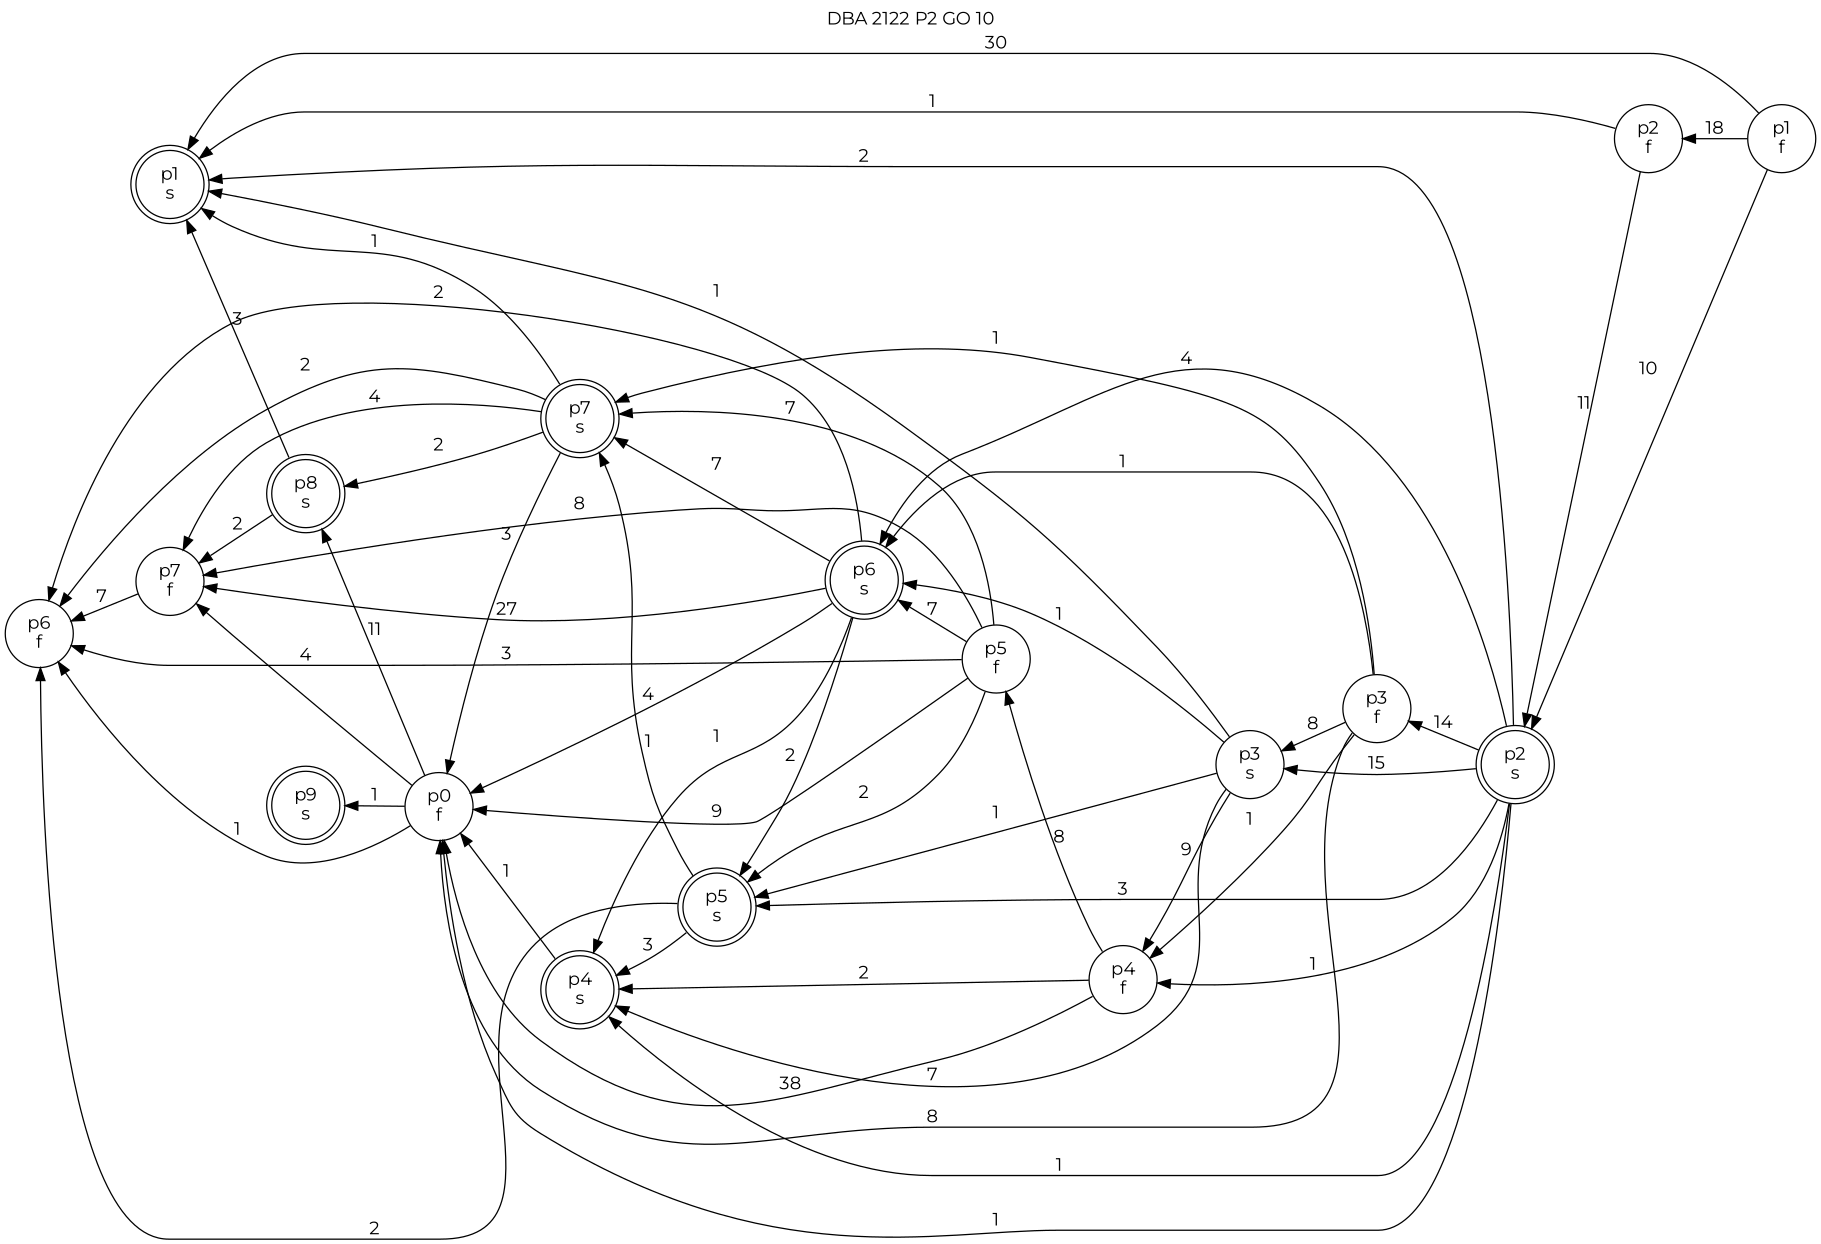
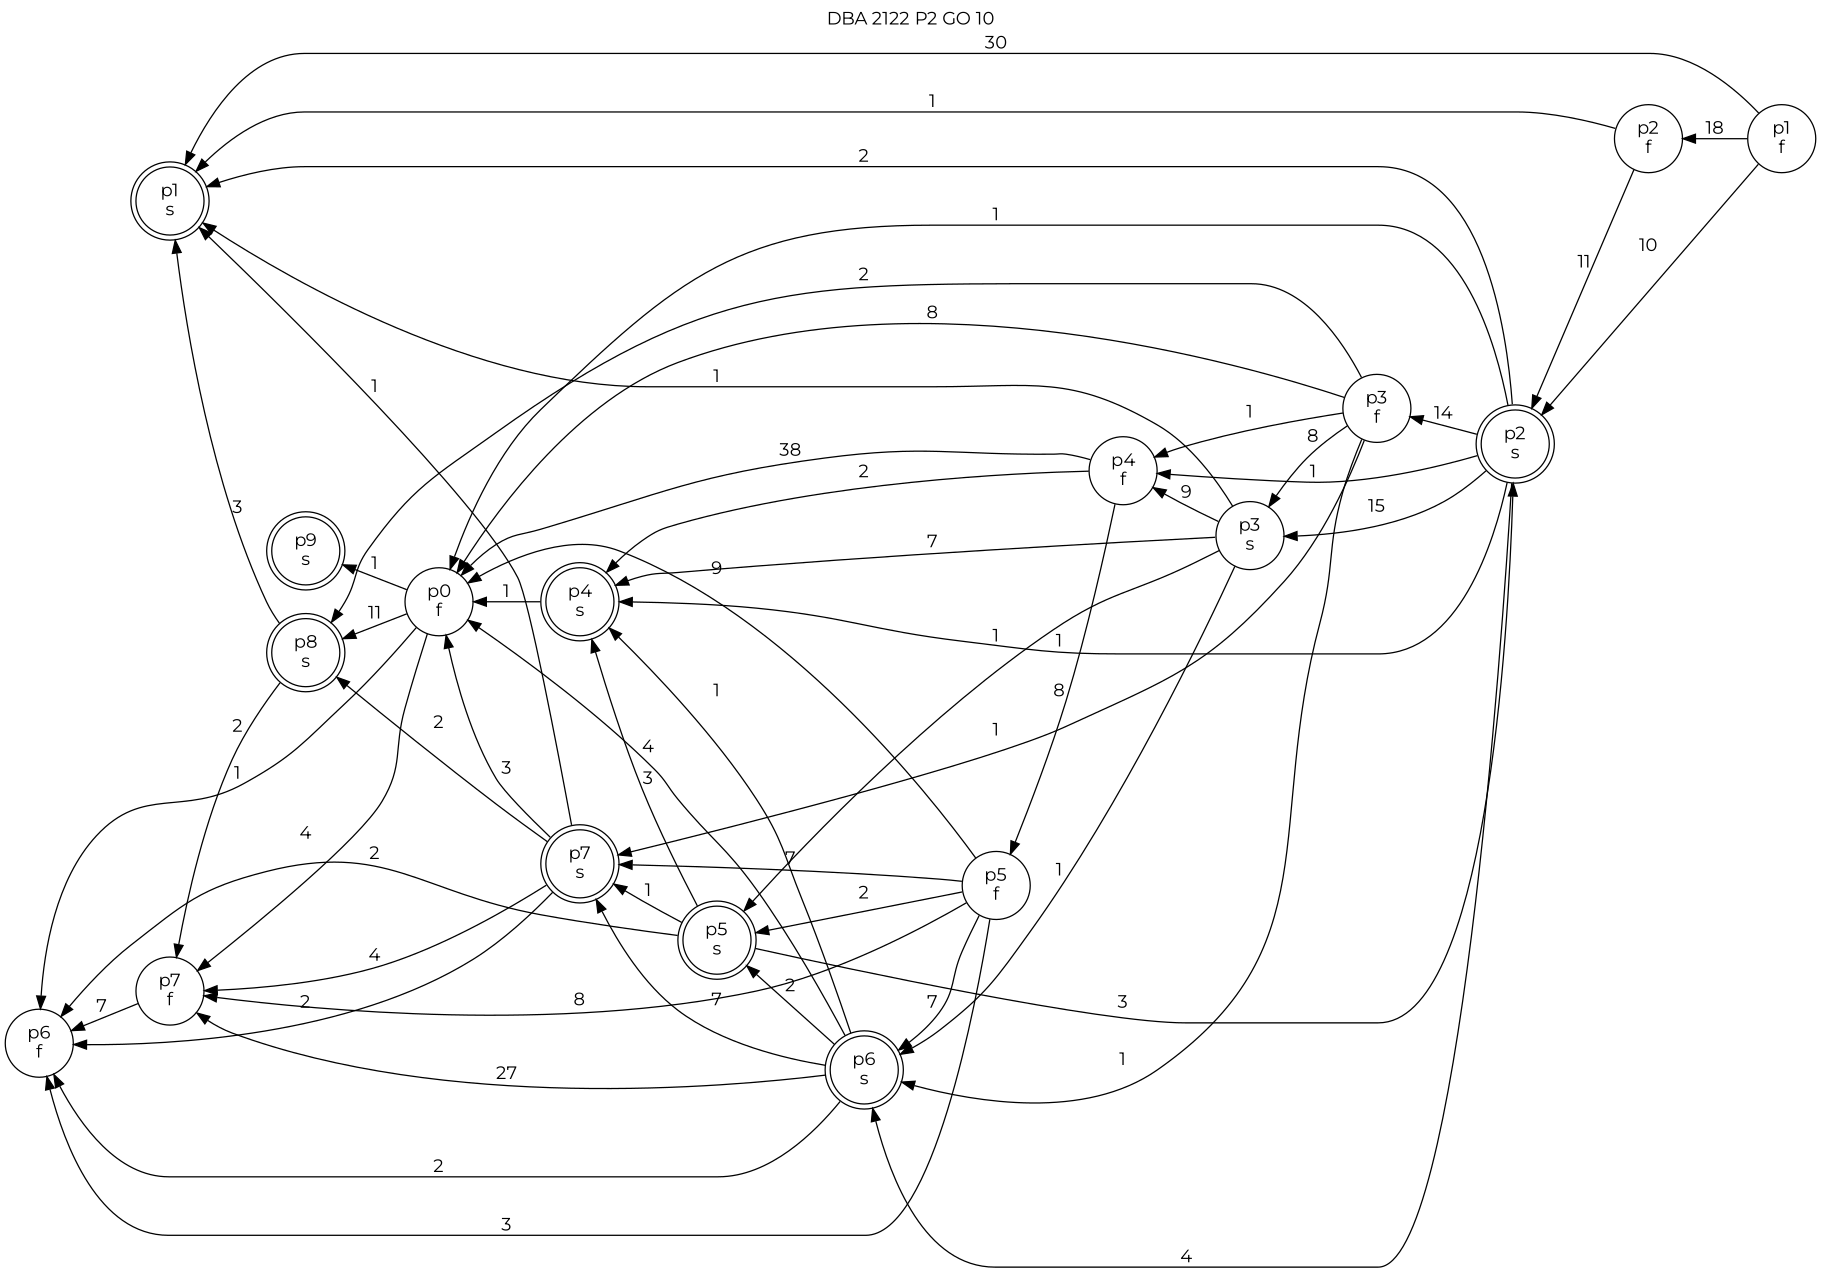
none -> (811, 293)
(1155, 899) -> (1346, 1023)
